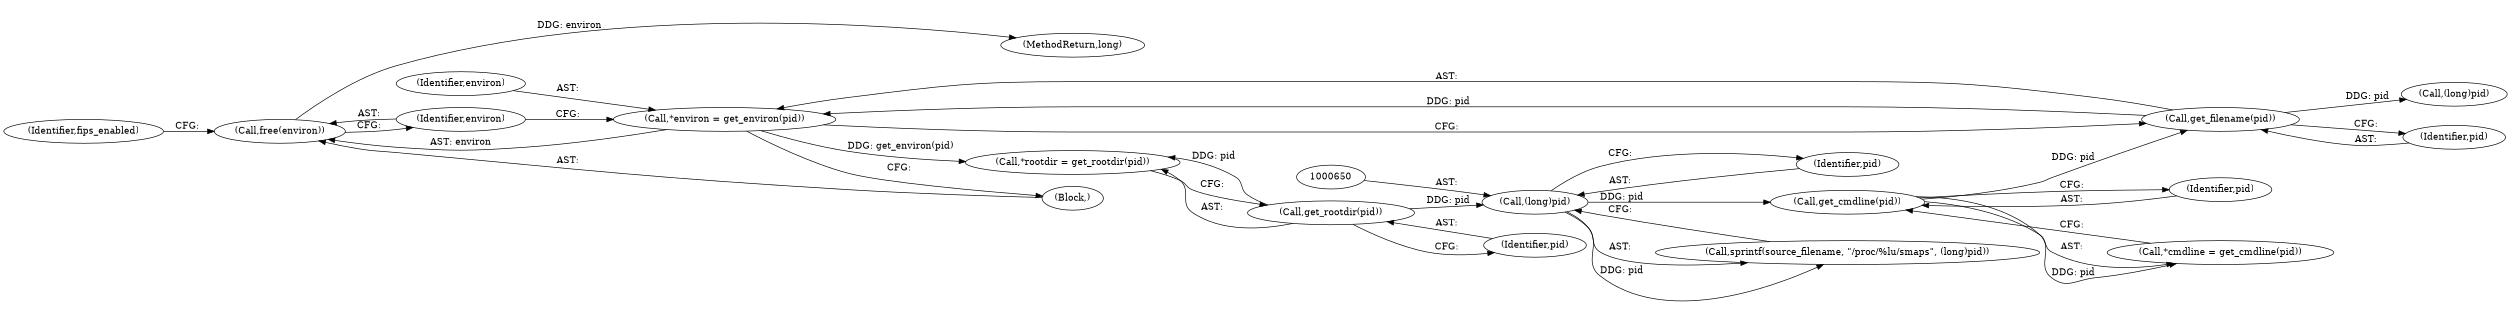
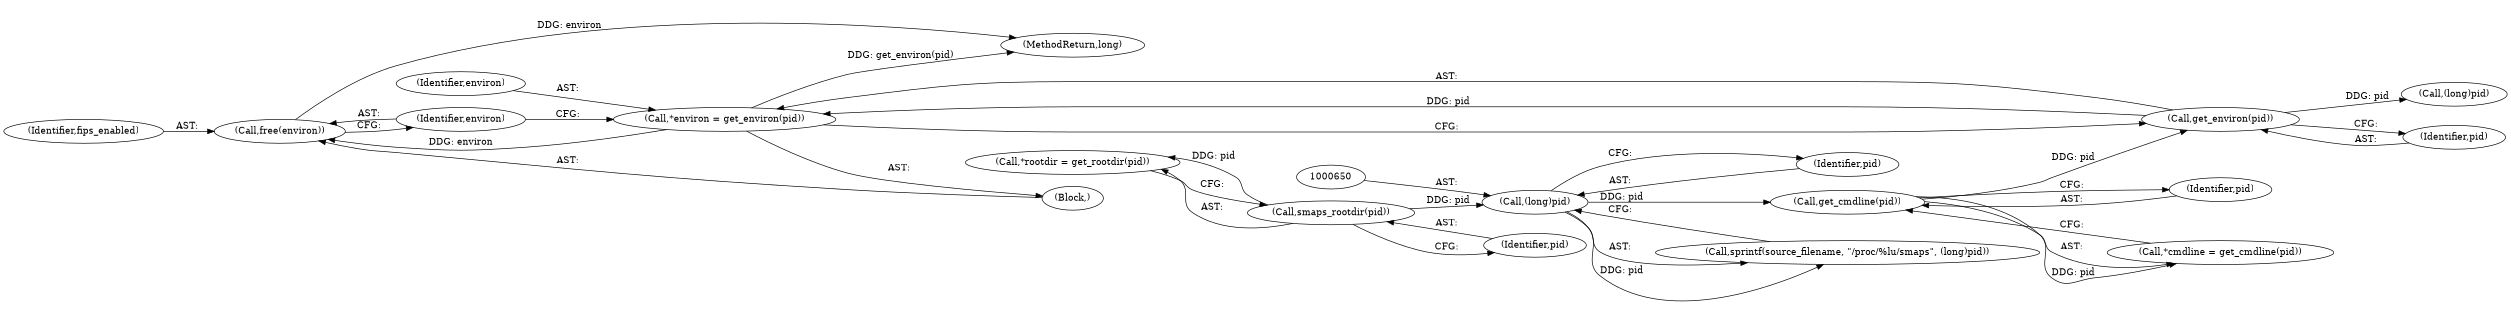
(2221, 119) -> (2221, 119)
(189, 126) -> (189, 126)
(461, 142) -> (461, 142)
(859, 153) -> (877, 70)
(901, 168) -> (901, 168)
(1331, 213) -> (1331, 213)
